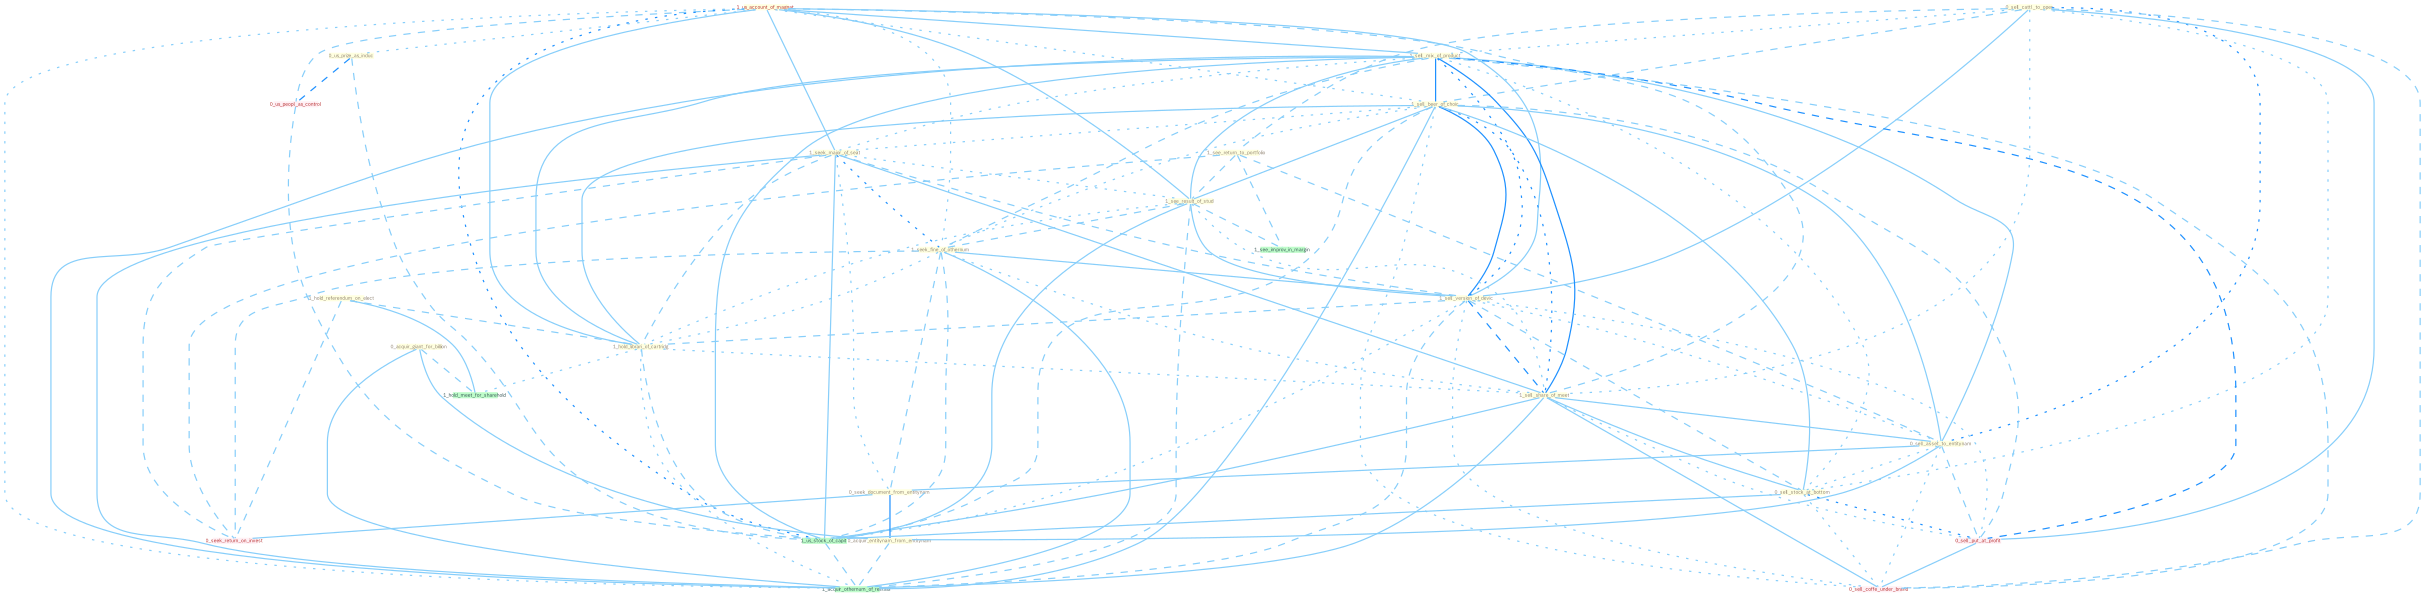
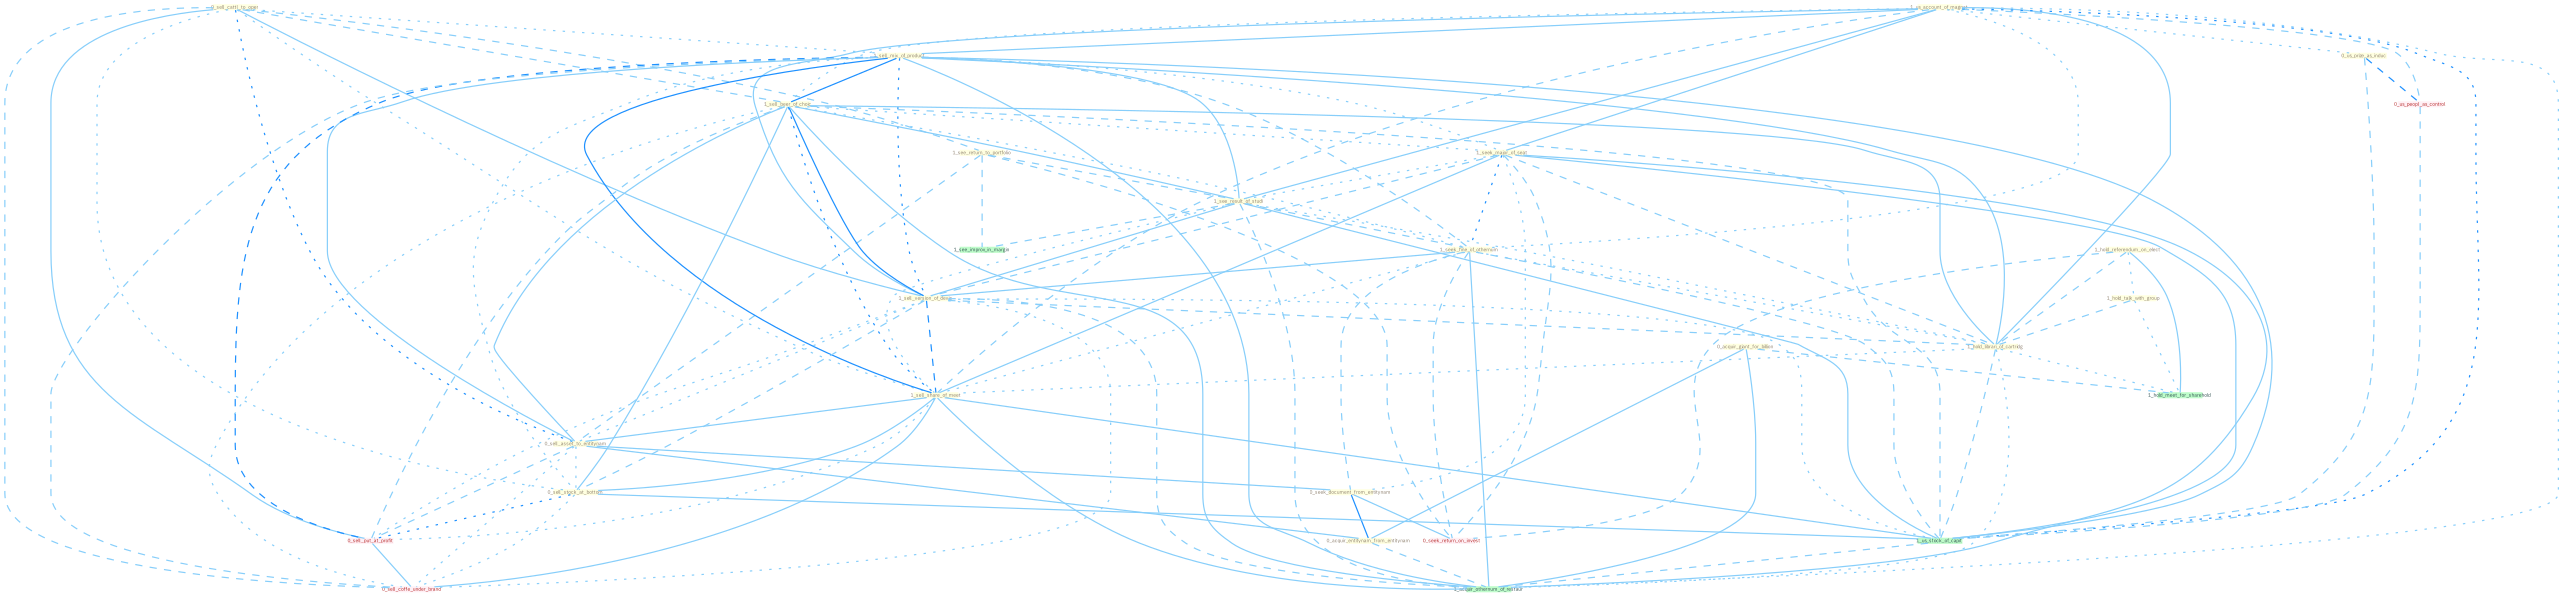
(766, 7) -> (1940, 7)
none -> (2134, 298)
